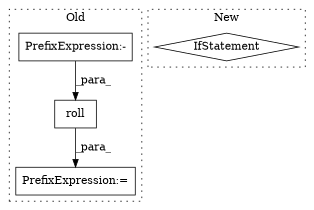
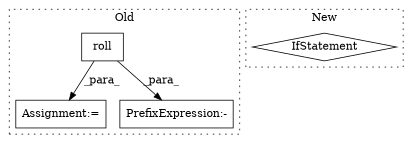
(76, 77) -> (137, 78)
(76, 181) -> (61, 114)
